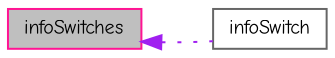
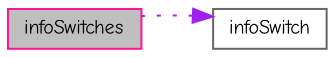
(187, 42) -> (167, 15)
